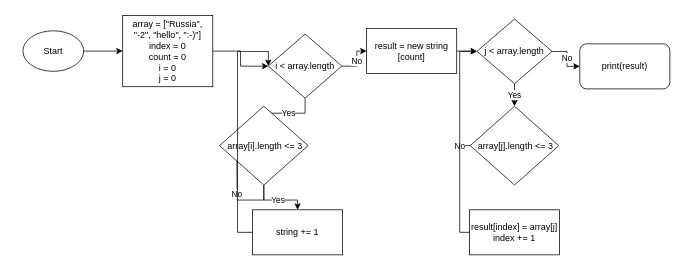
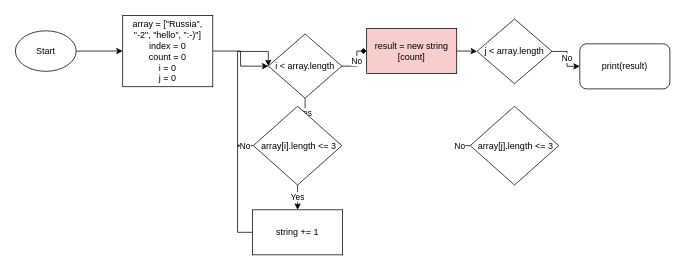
(53, 51) -> (46, 51)
(359, 51) -> (359, 51)
(411, 51) -> (411, 51)
(514, 98) -> none
(264, 146) -> (297, 146)
(459, 148) -> none
(514, 232) -> none
